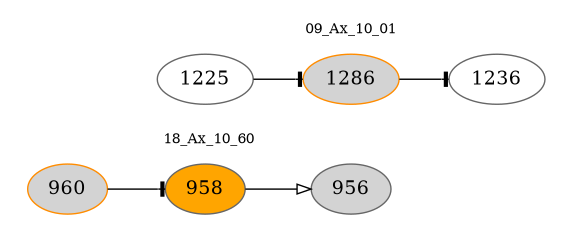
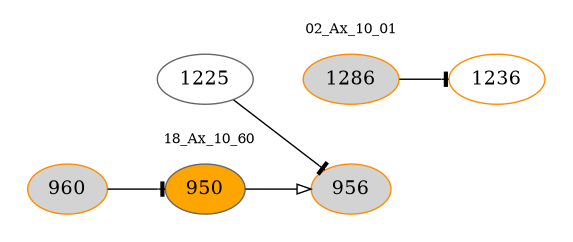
(351, 30) -> (351, 30)
(275, 79) -> (281, 136)
(497, 79) -> (497, 79)
(205, 189) -> (205, 189)
(351, 189) -> (351, 189)
